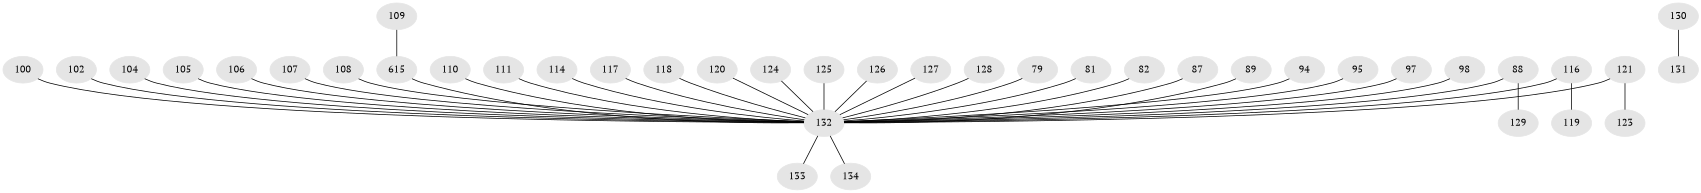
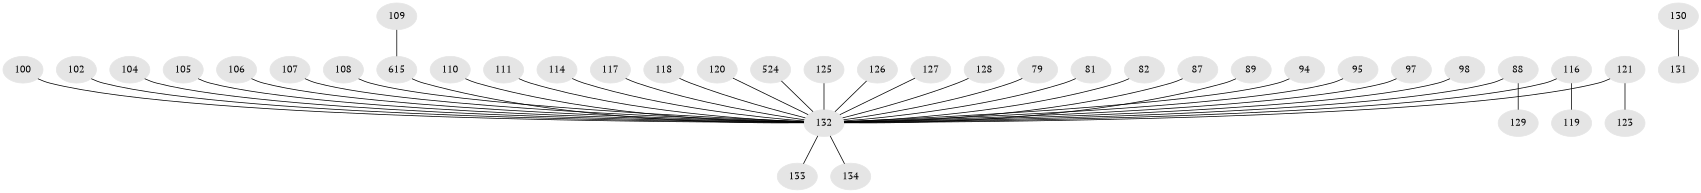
(771, 70) -> (771, 70)
